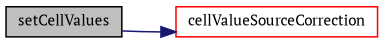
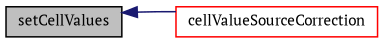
(142, 32) -> (157, 12)
